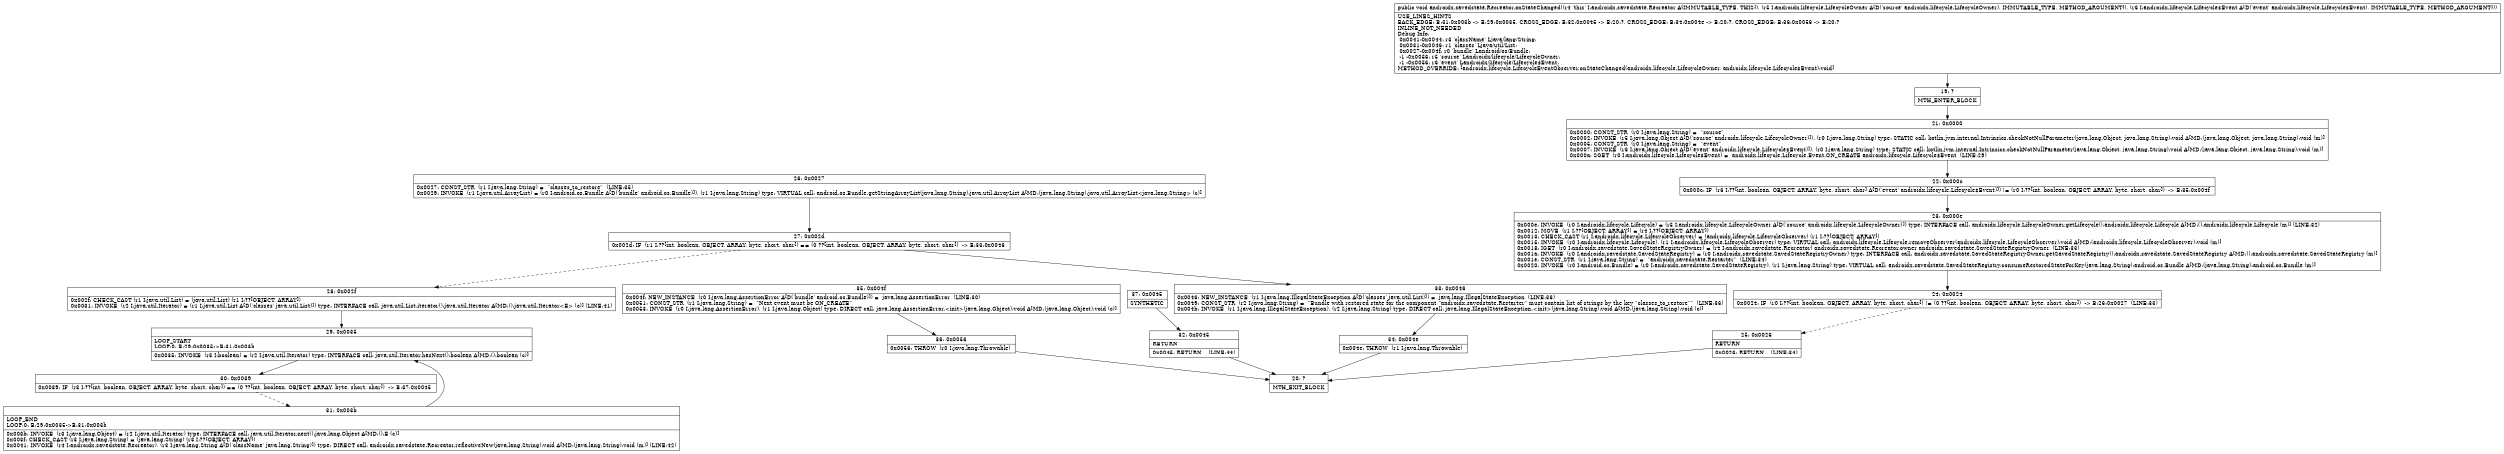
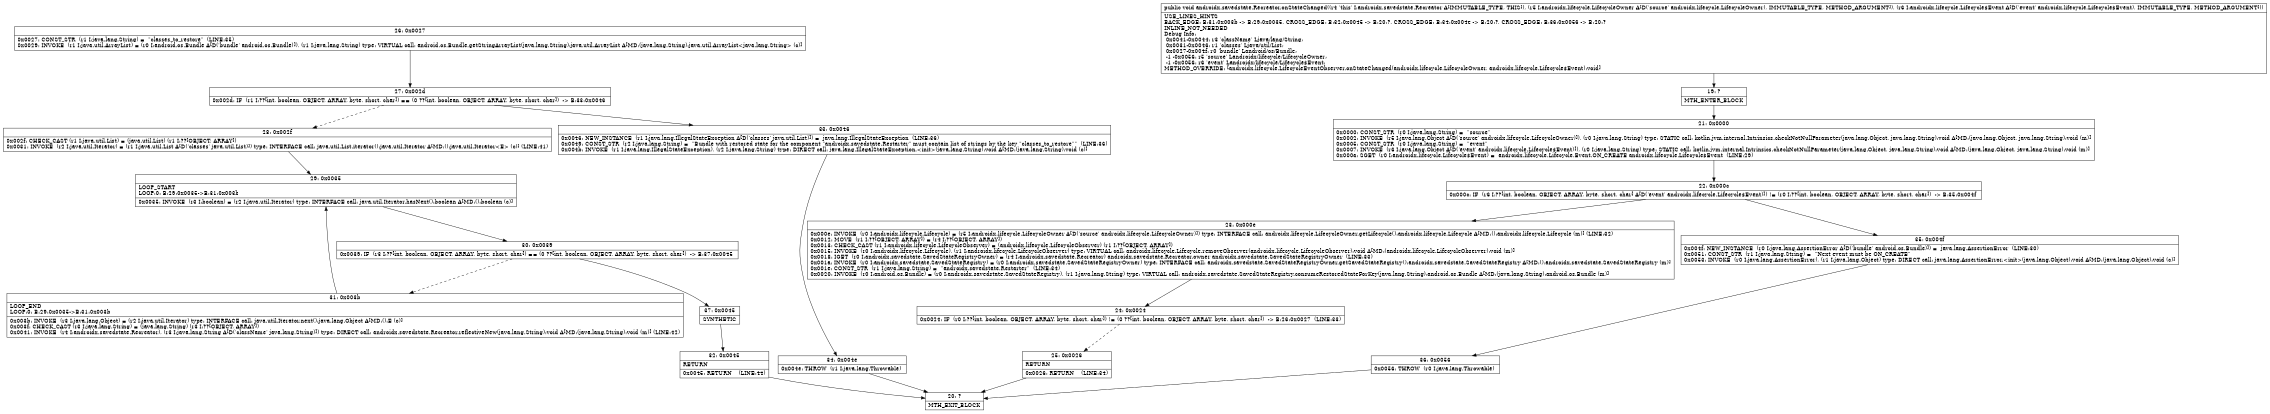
none -> (1809, 217)
none -> (644, 277)
